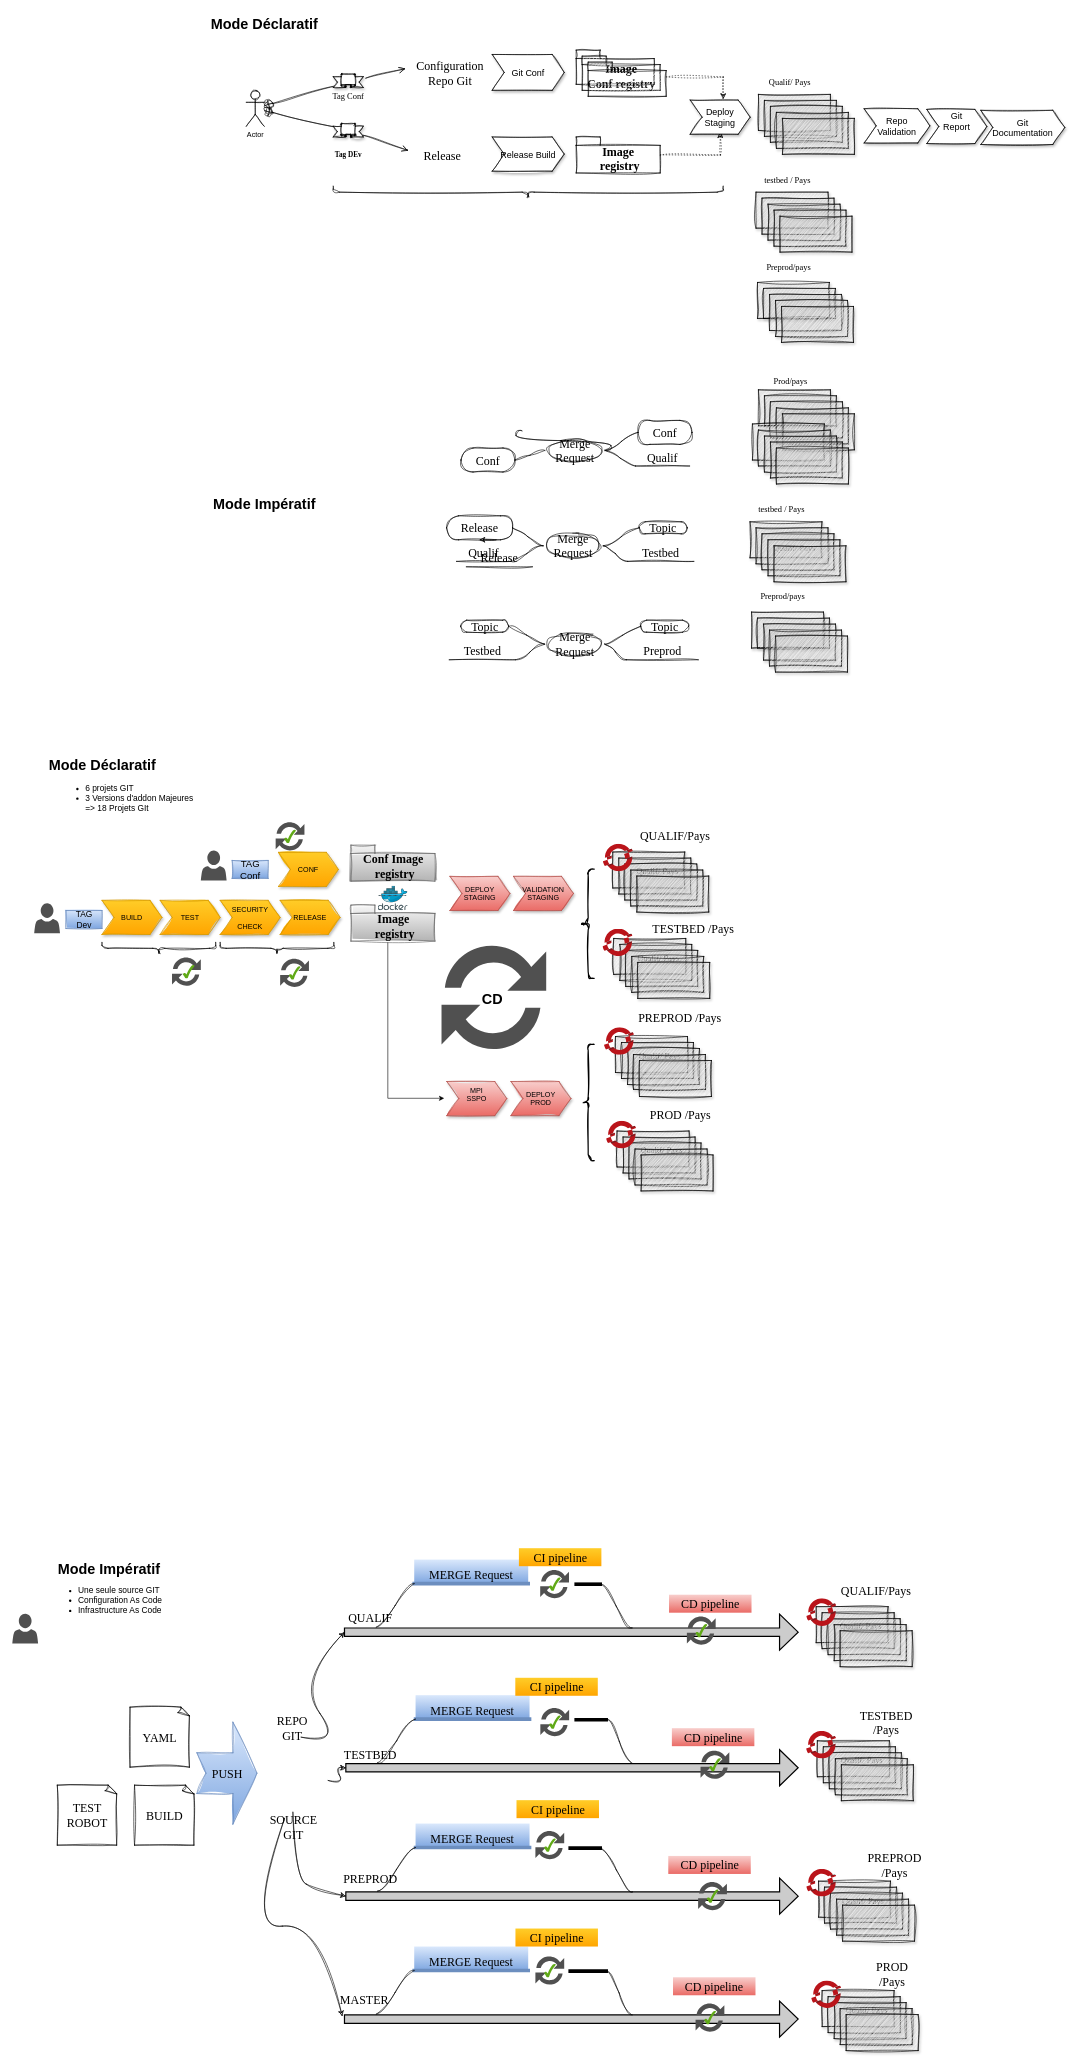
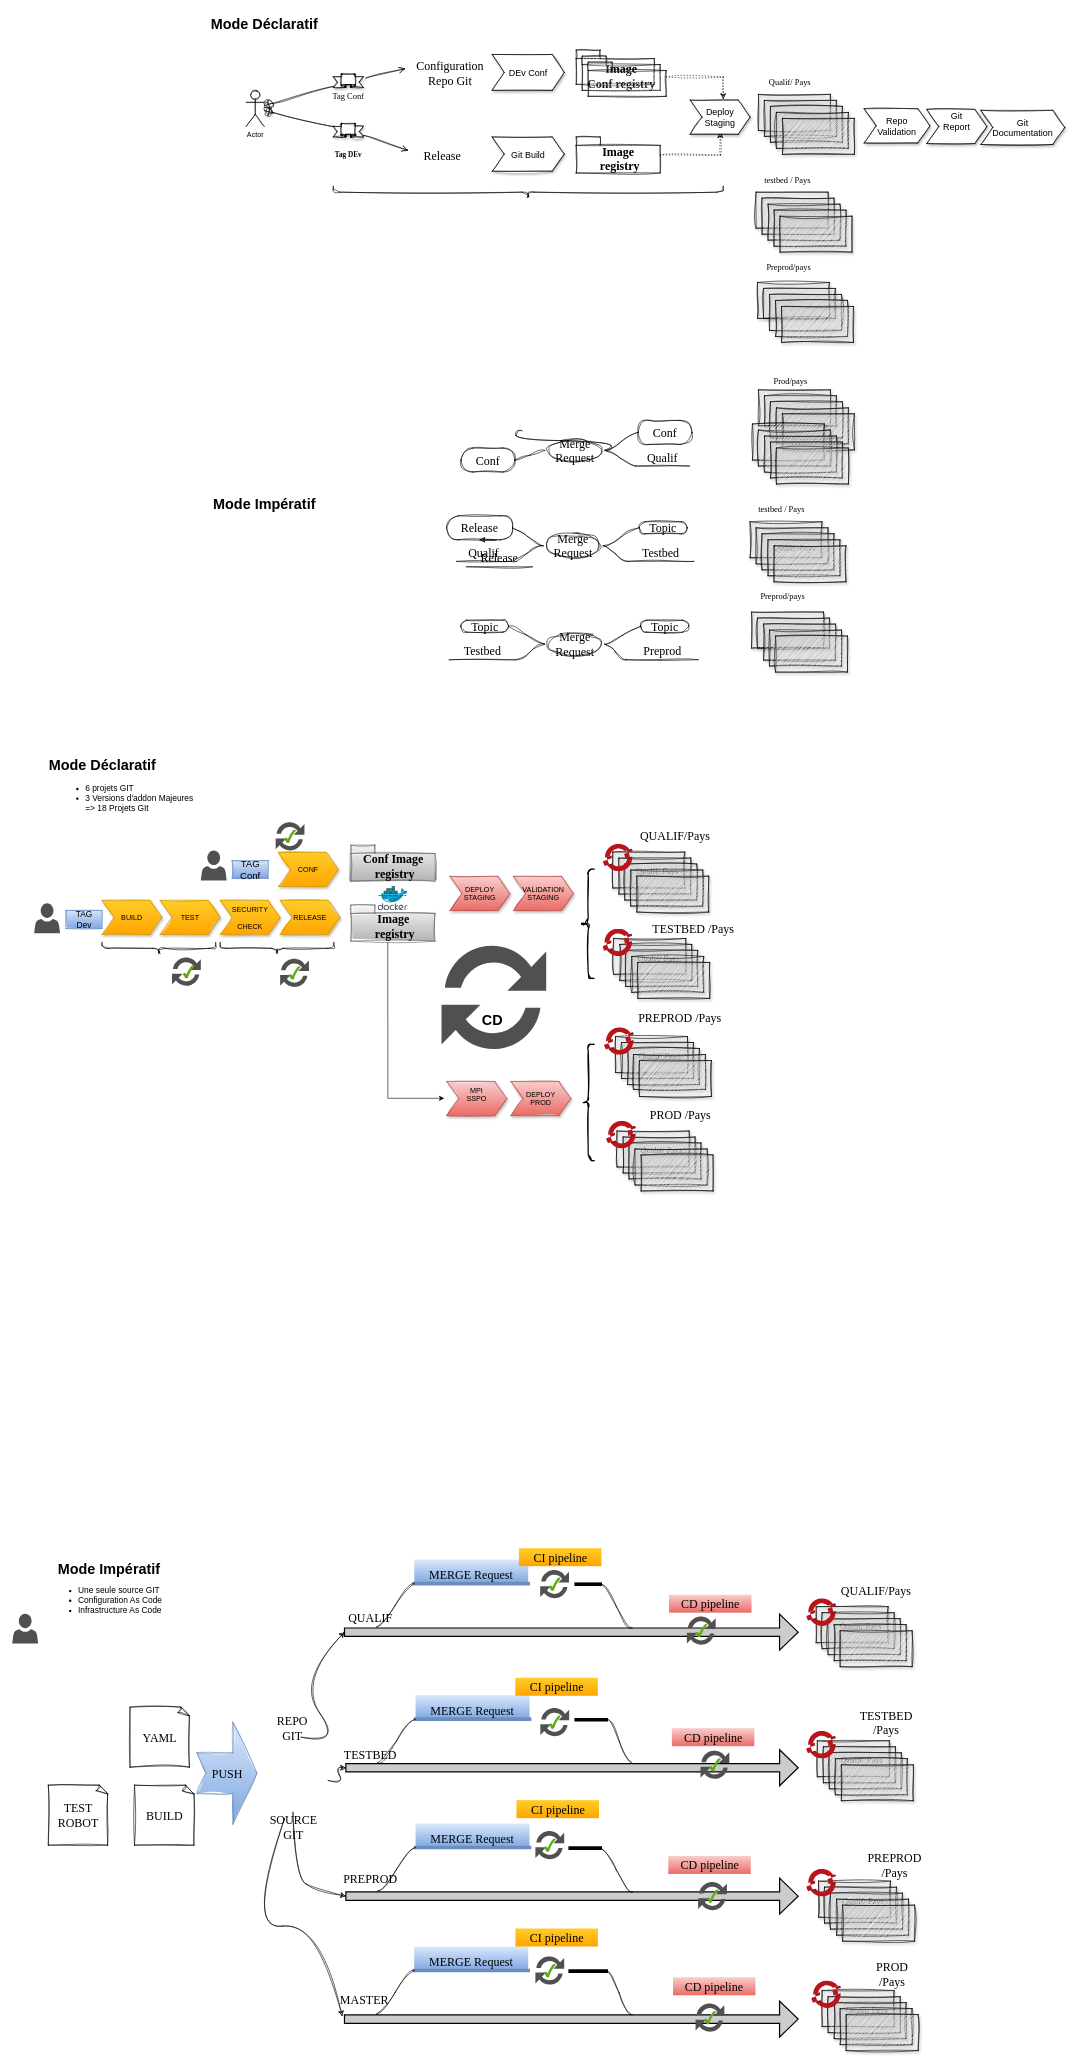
(528, 73) -> (528, 73)
(528, 155) -> (528, 155)
(492, 1000) -> (492, 1021)
(87, 1815) -> (78, 1815)
